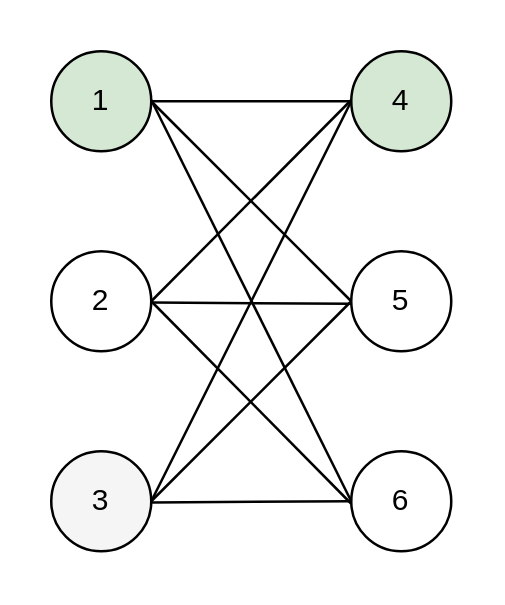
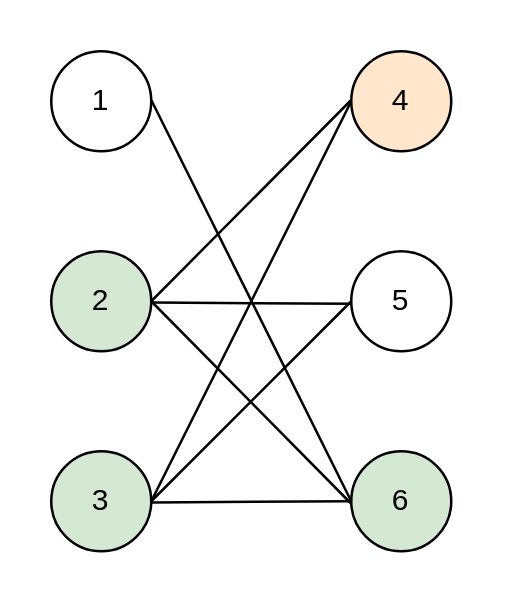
(101, 101) -> (101, 101)
(250, 101) -> none
(401, 101) -> (401, 101)
(204, 154) -> none
(101, 301) -> (101, 301)
(101, 501) -> (101, 501)
(401, 501) -> (401, 501)
